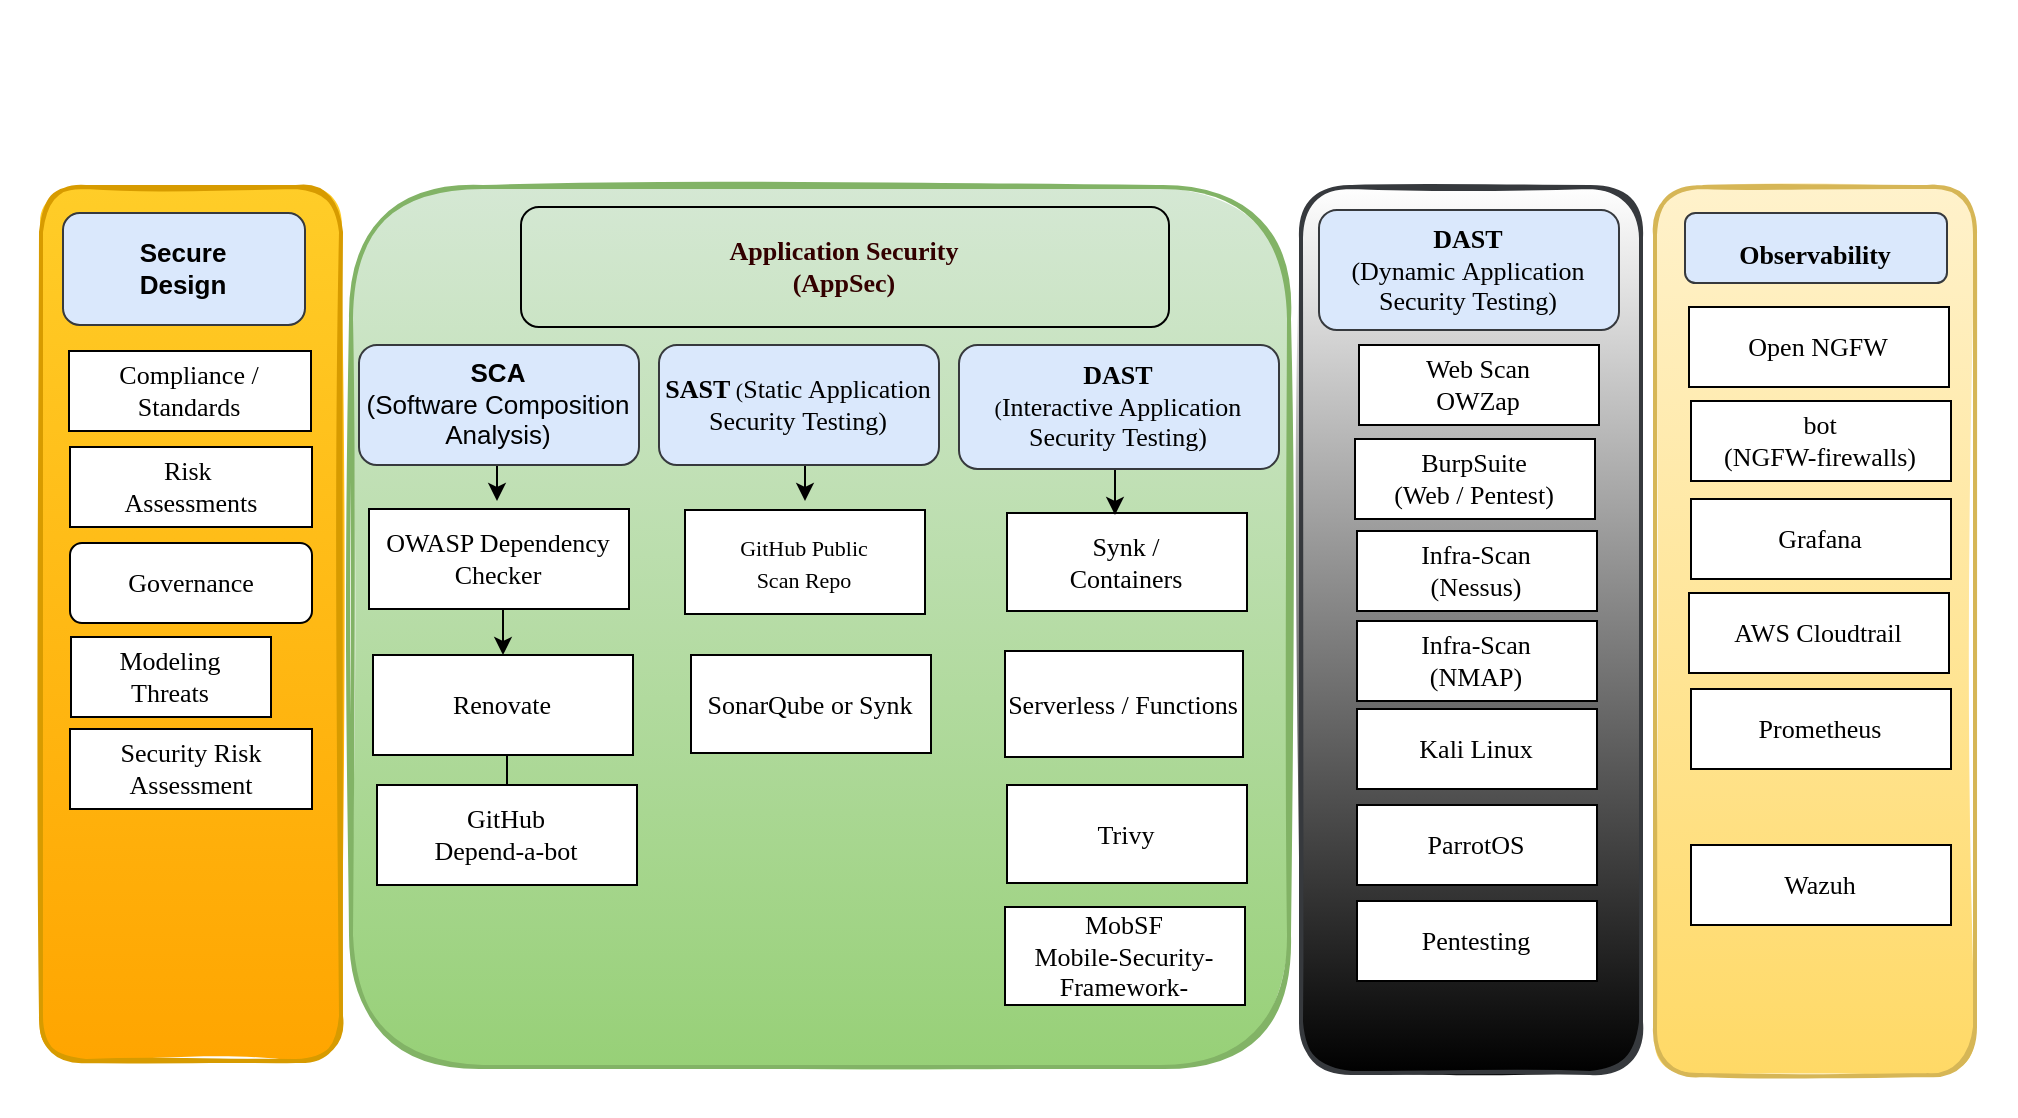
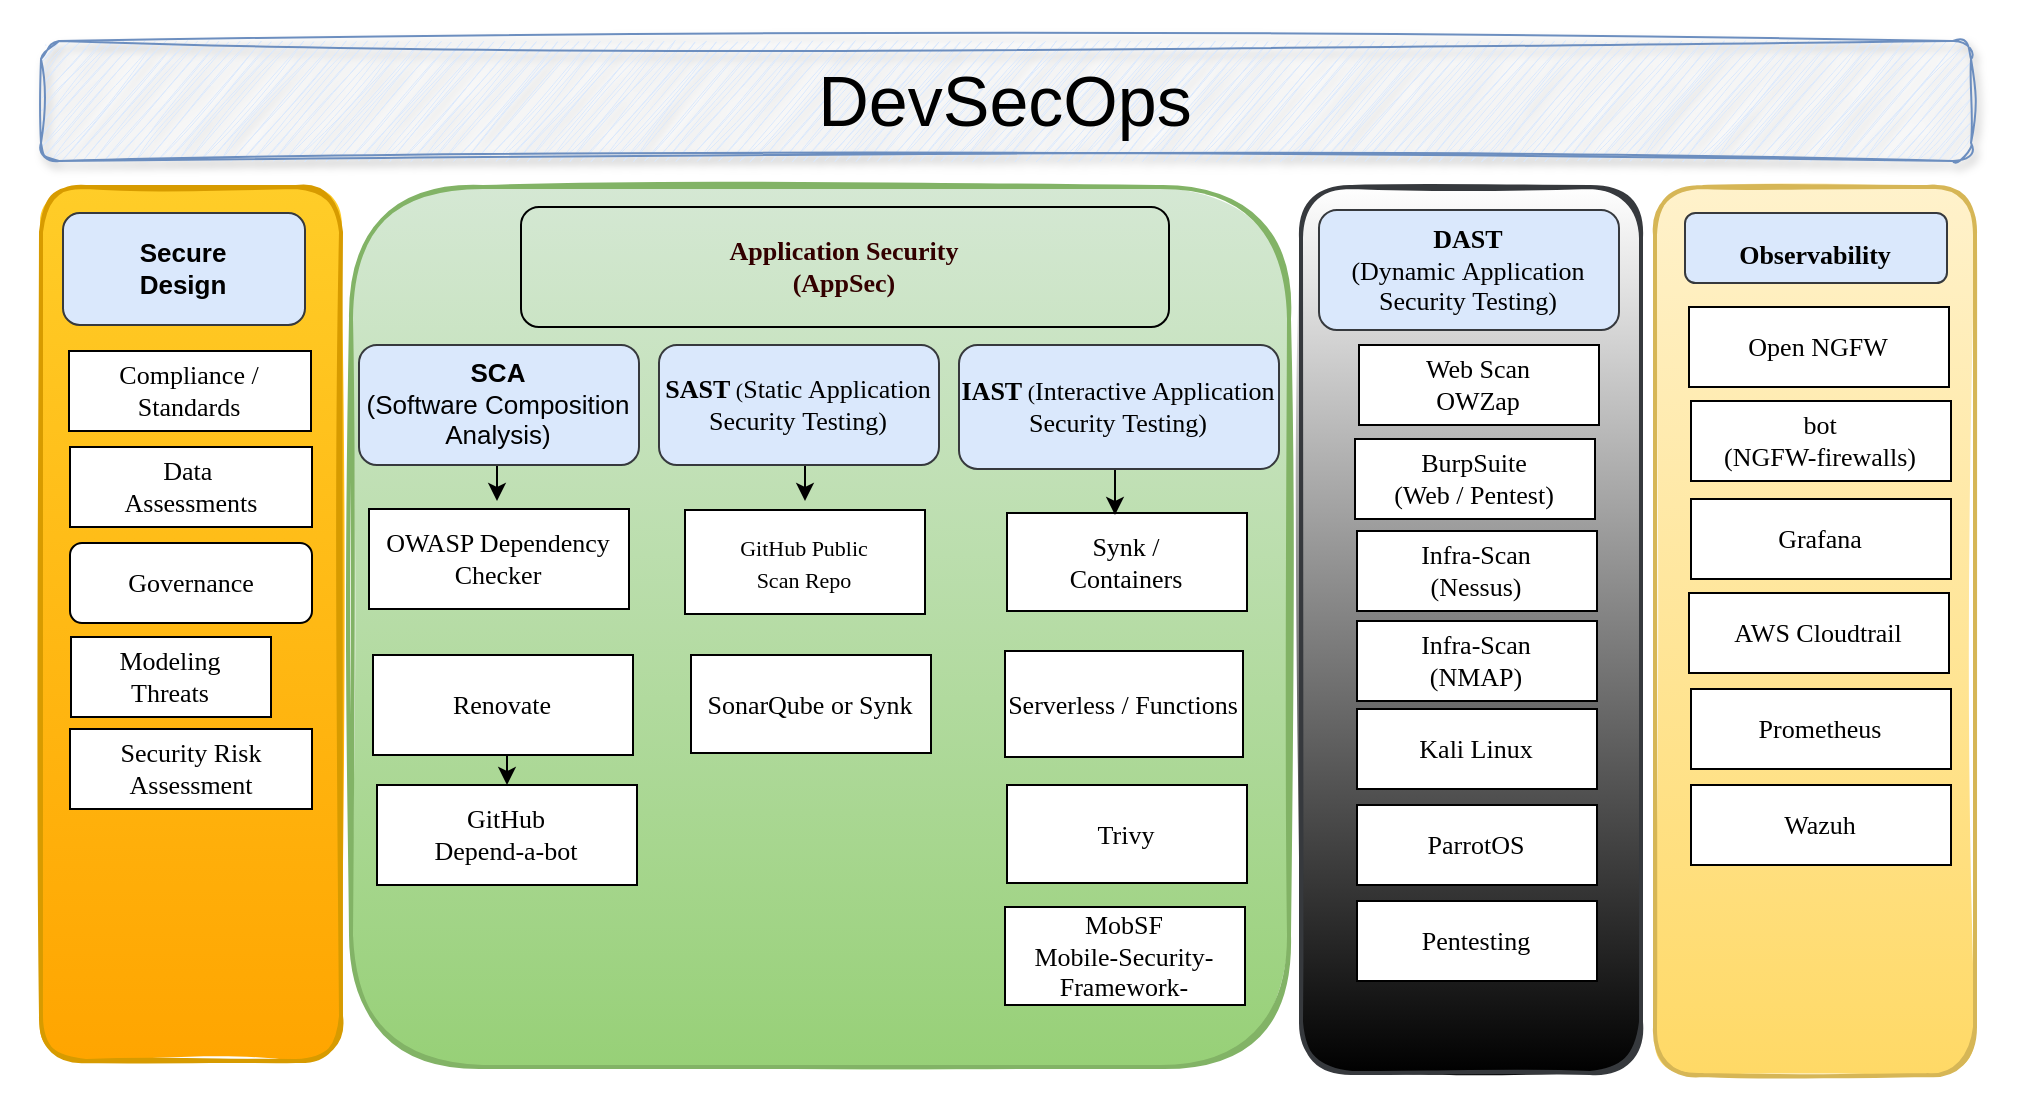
none -> (1006, 101)
(1119, 407) -> (1119, 407)
(192, 487) -> (192, 487)
(503, 624) -> none
(507, 775) -> (507, 770)
(1821, 885) -> (1821, 825)
